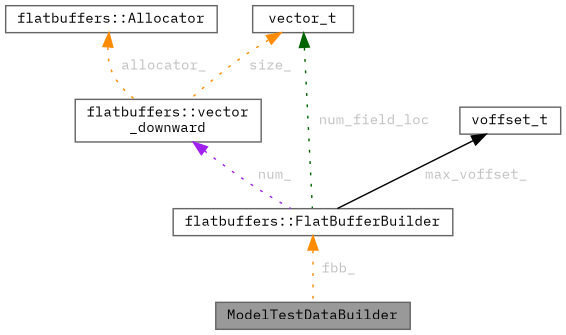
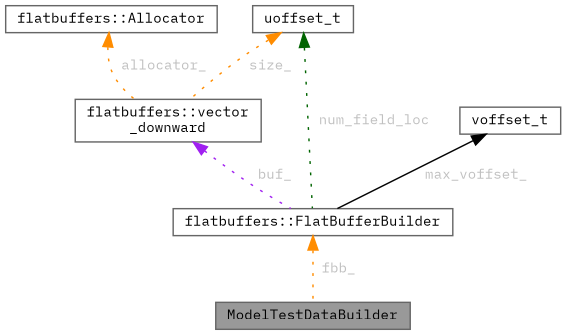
(303, 19) -> (303, 19)
(271, 175) -> (271, 175)
